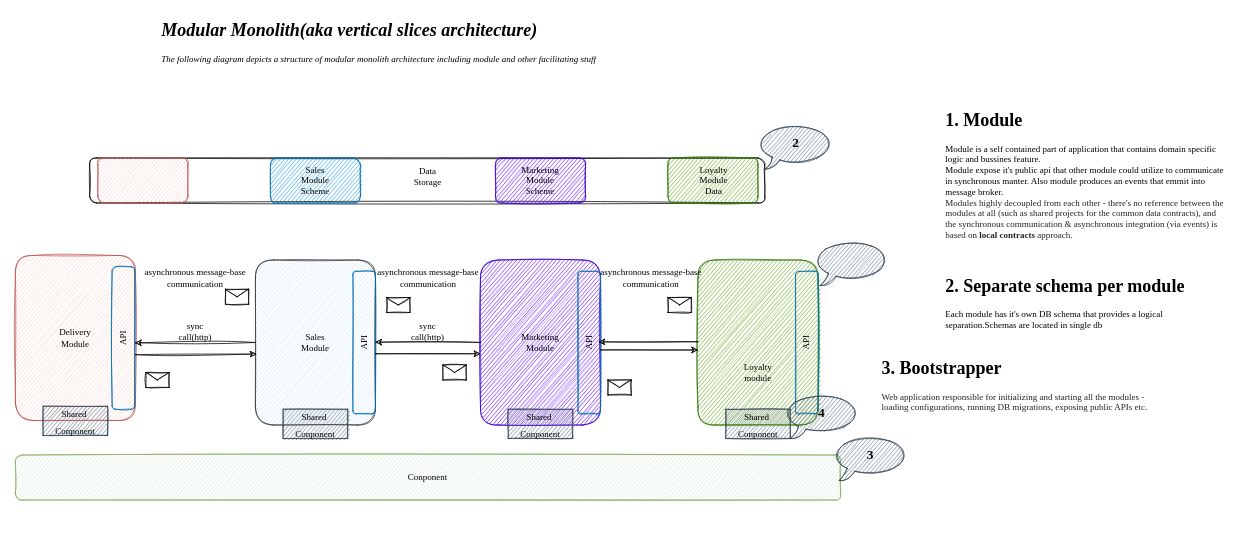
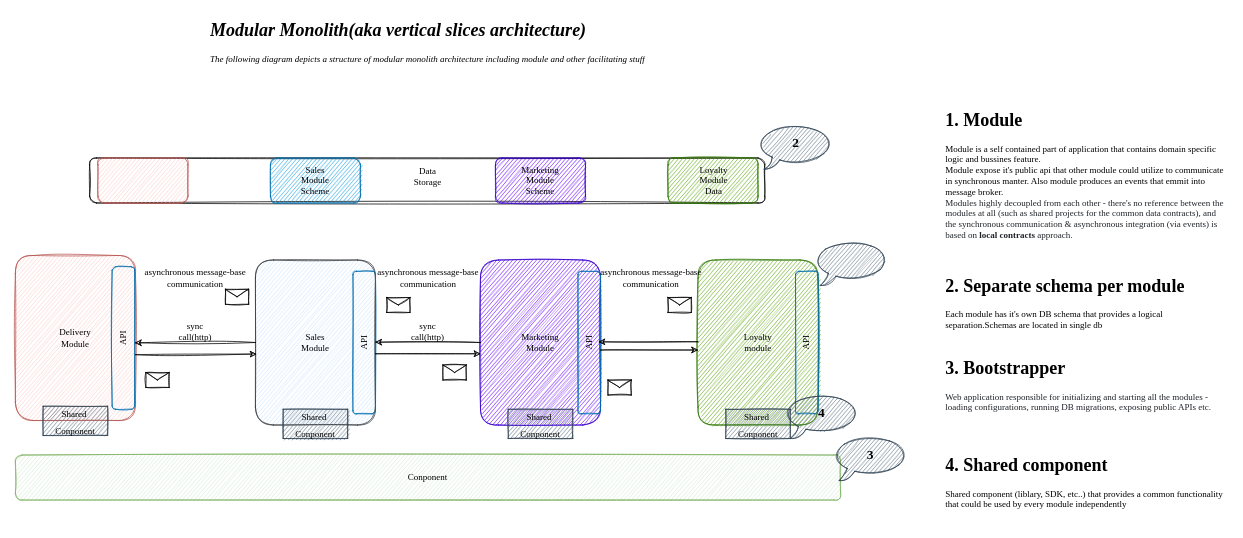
(390, 60) -> (439, 60)
(758, 372) -> (758, 342)
(1020, 389) -> (1084, 389)
none -> (1084, 486)
